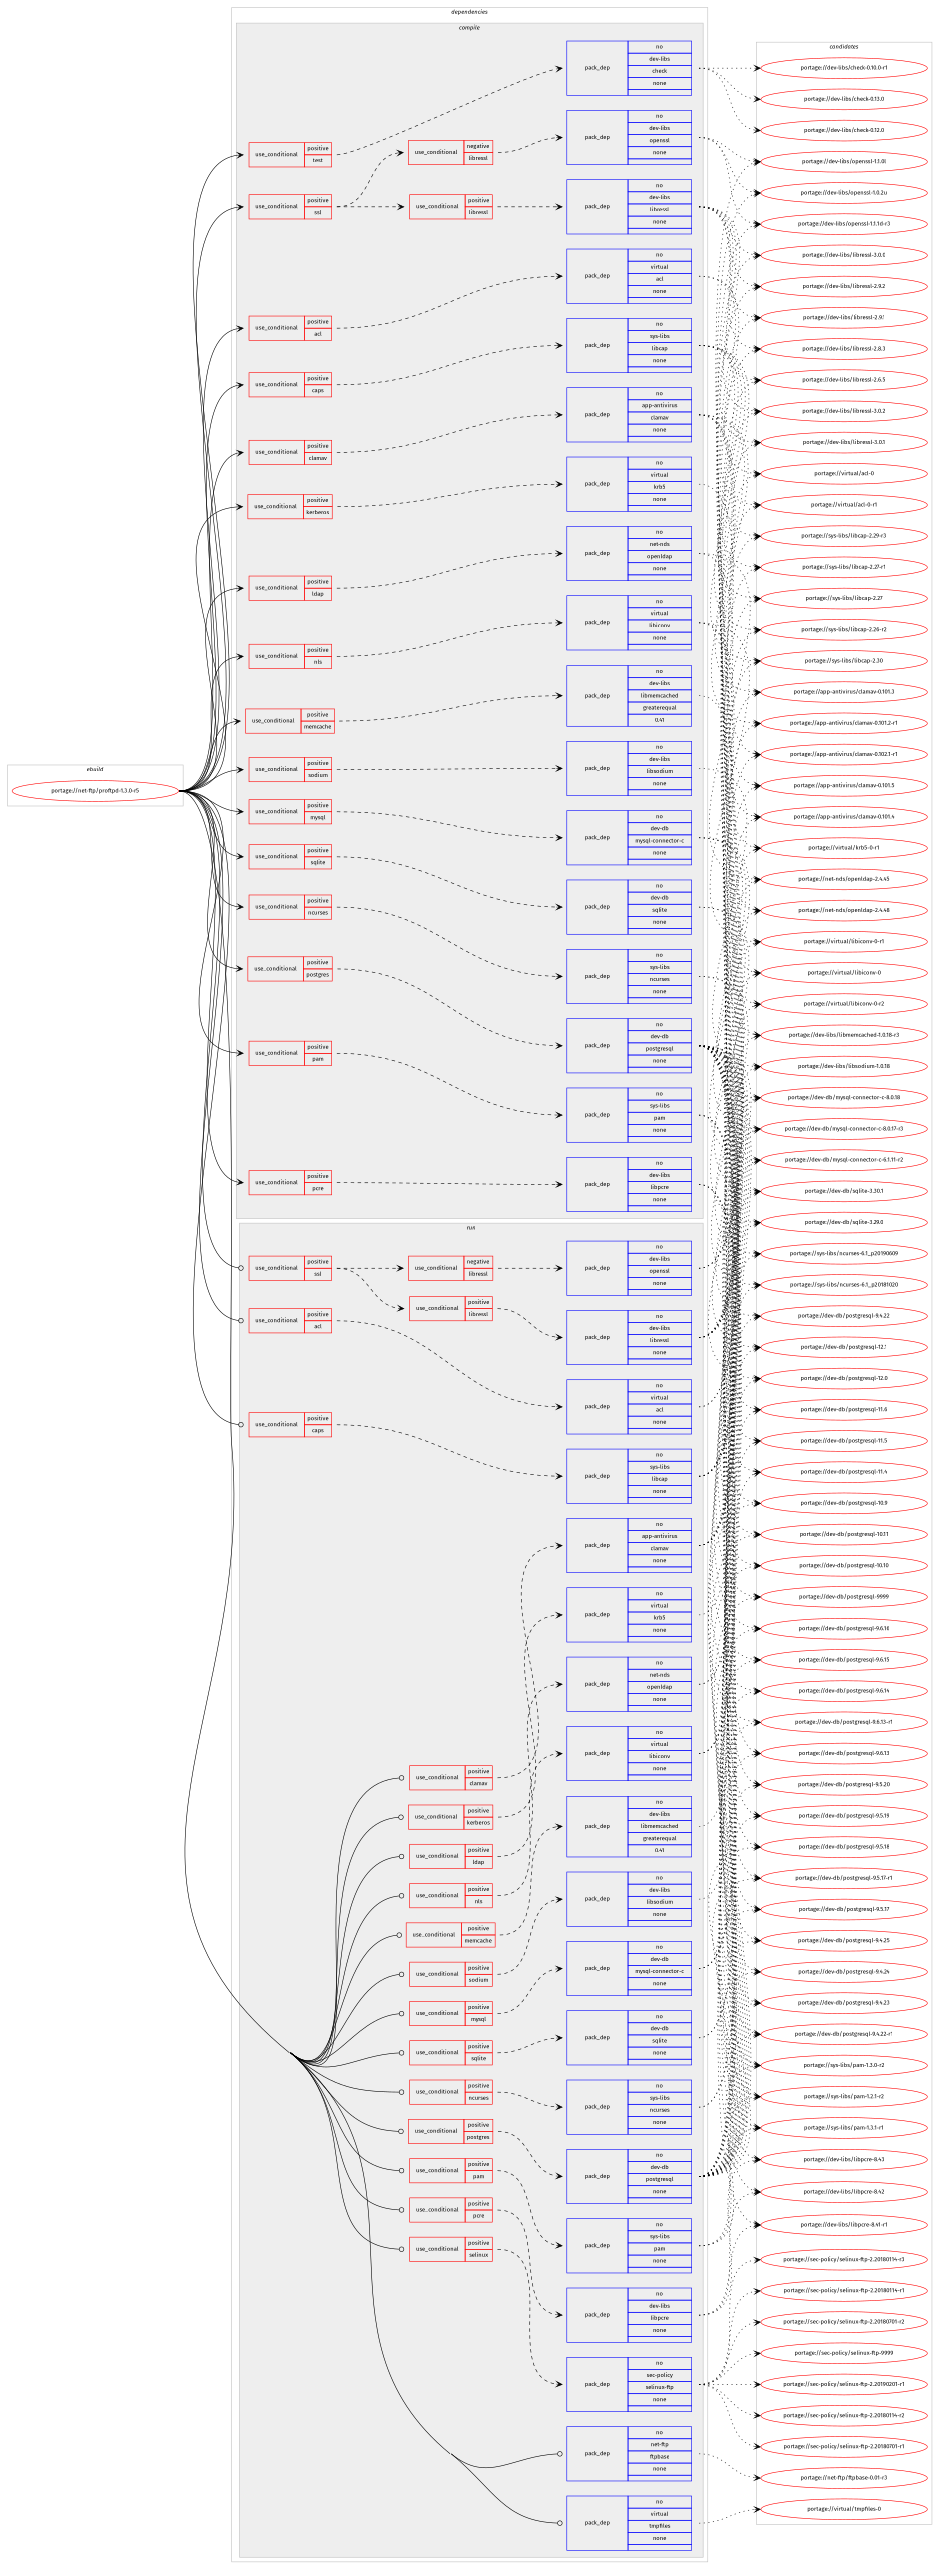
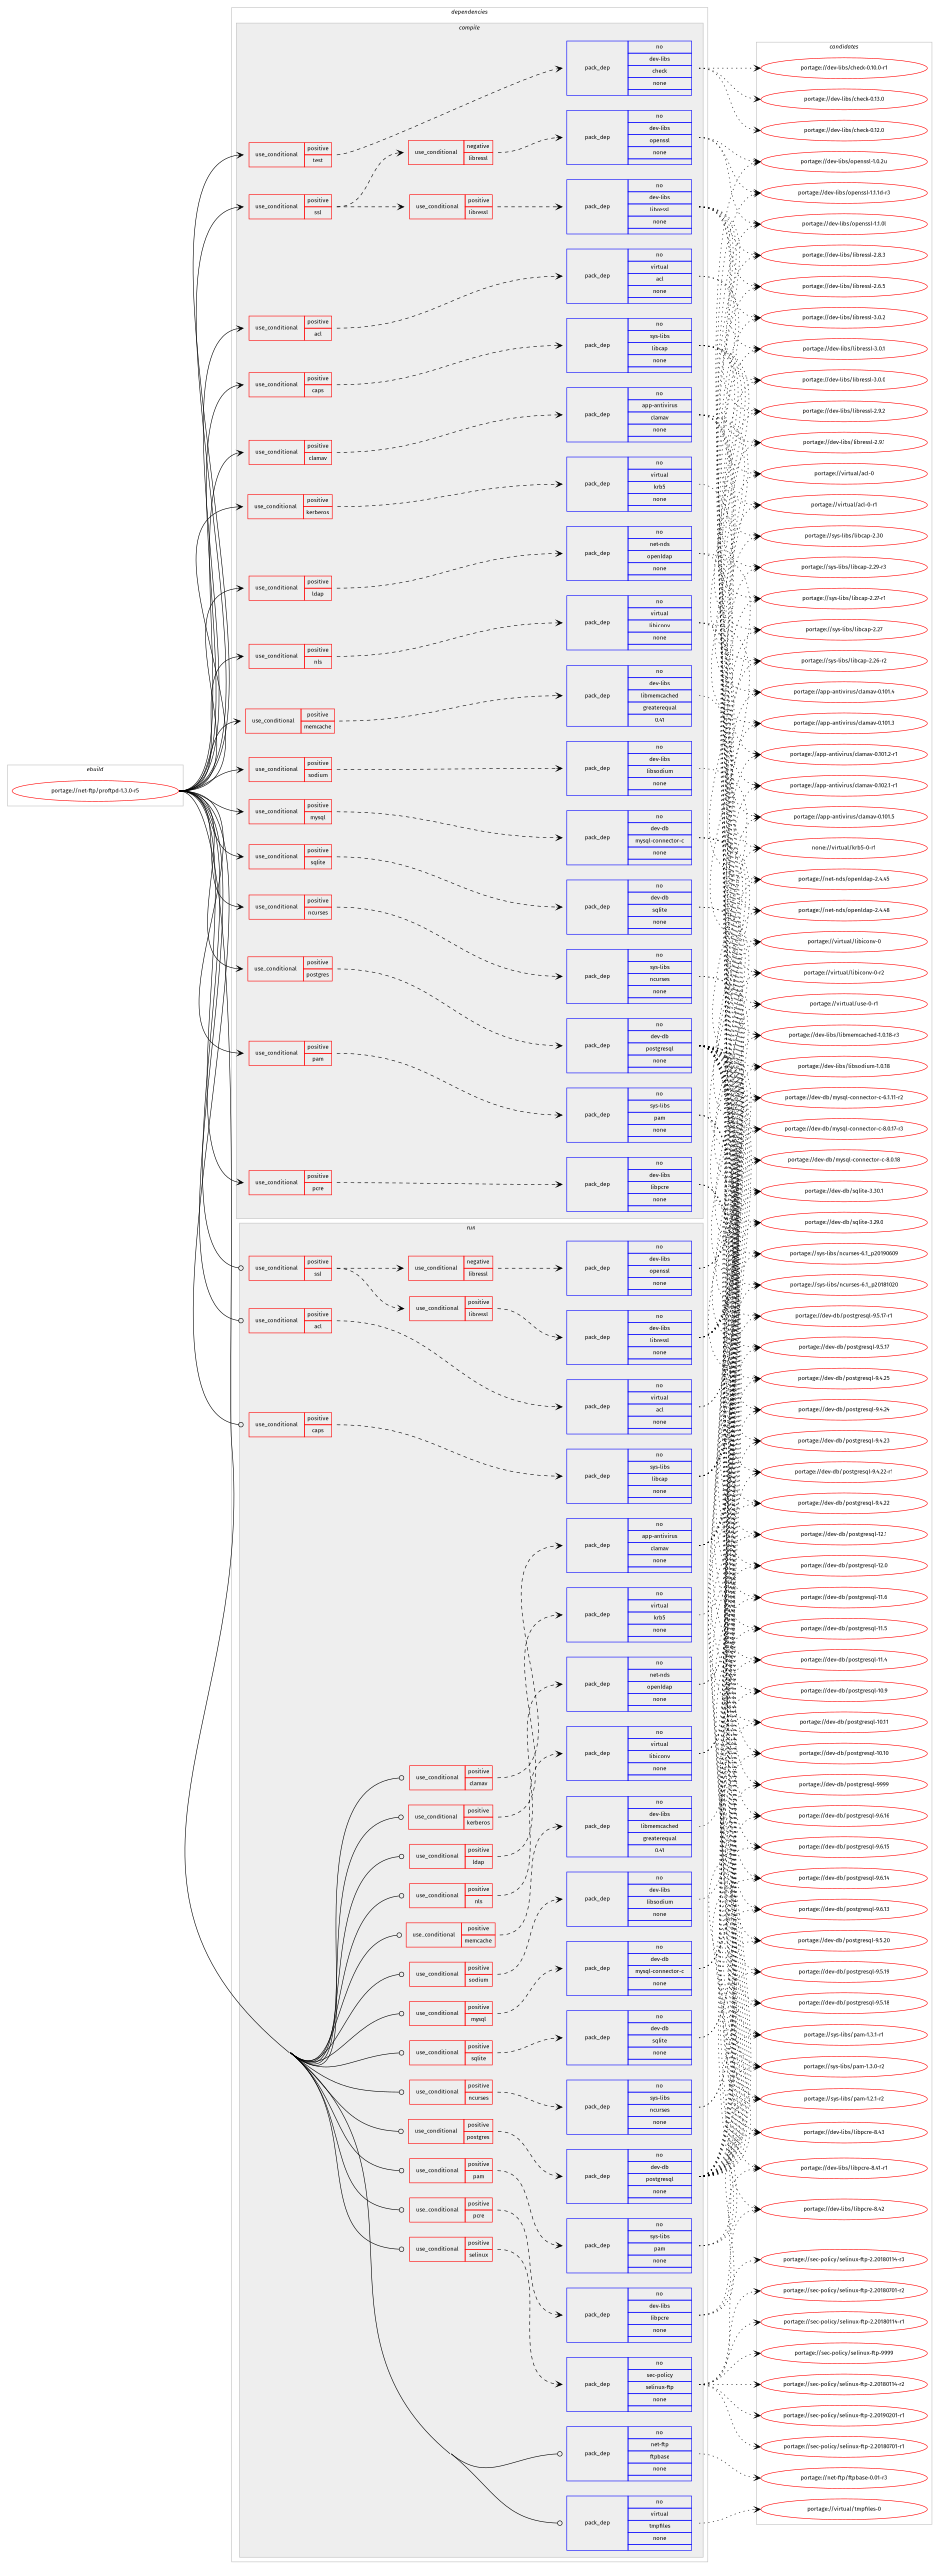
(844, 848) -> (844, 848)
(844, 942) -> (844, 1004)
(844, 1722) -> none
